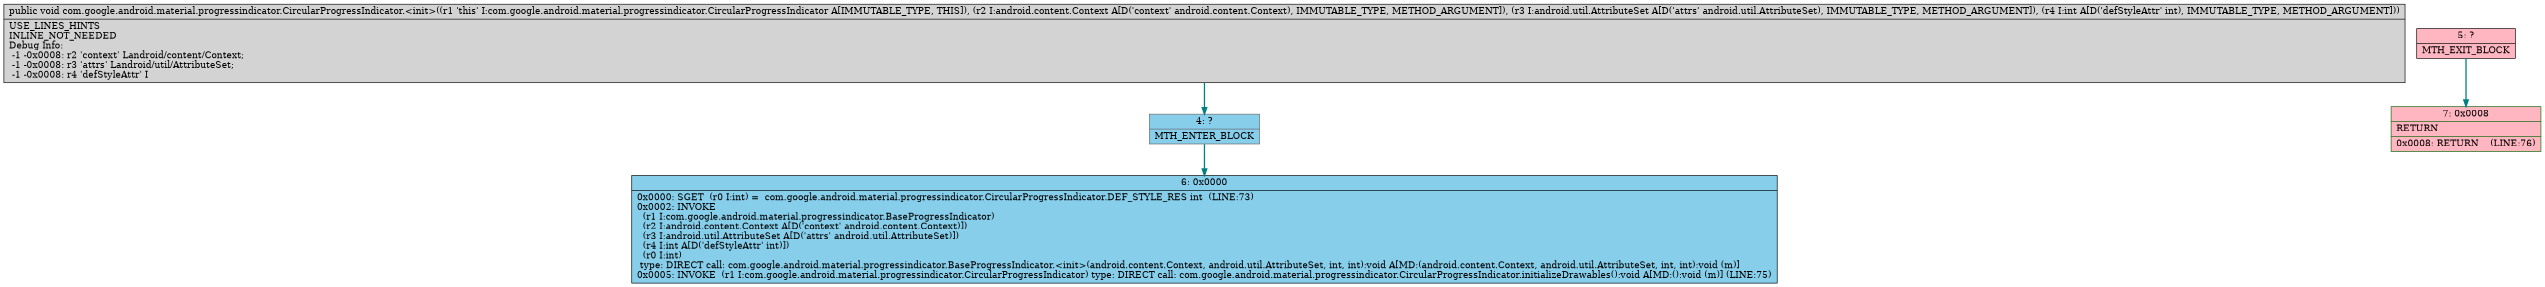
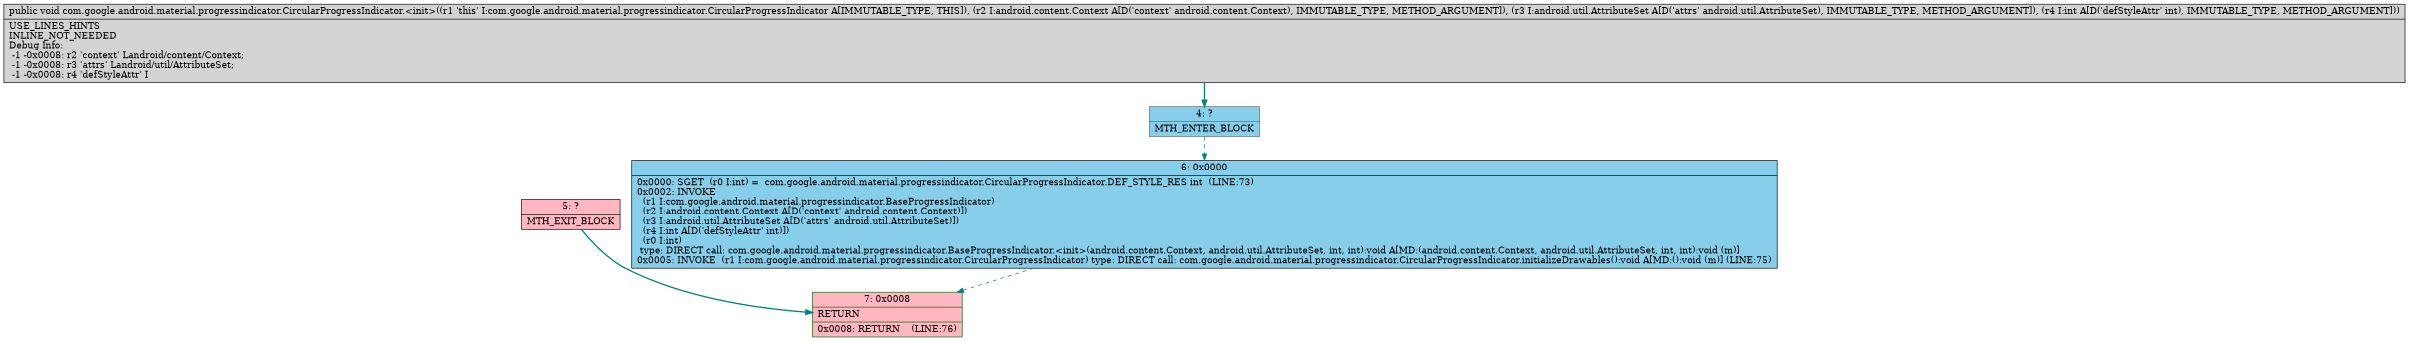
(1204, 156) -> (1204, 145)
none -> (999, 279)
